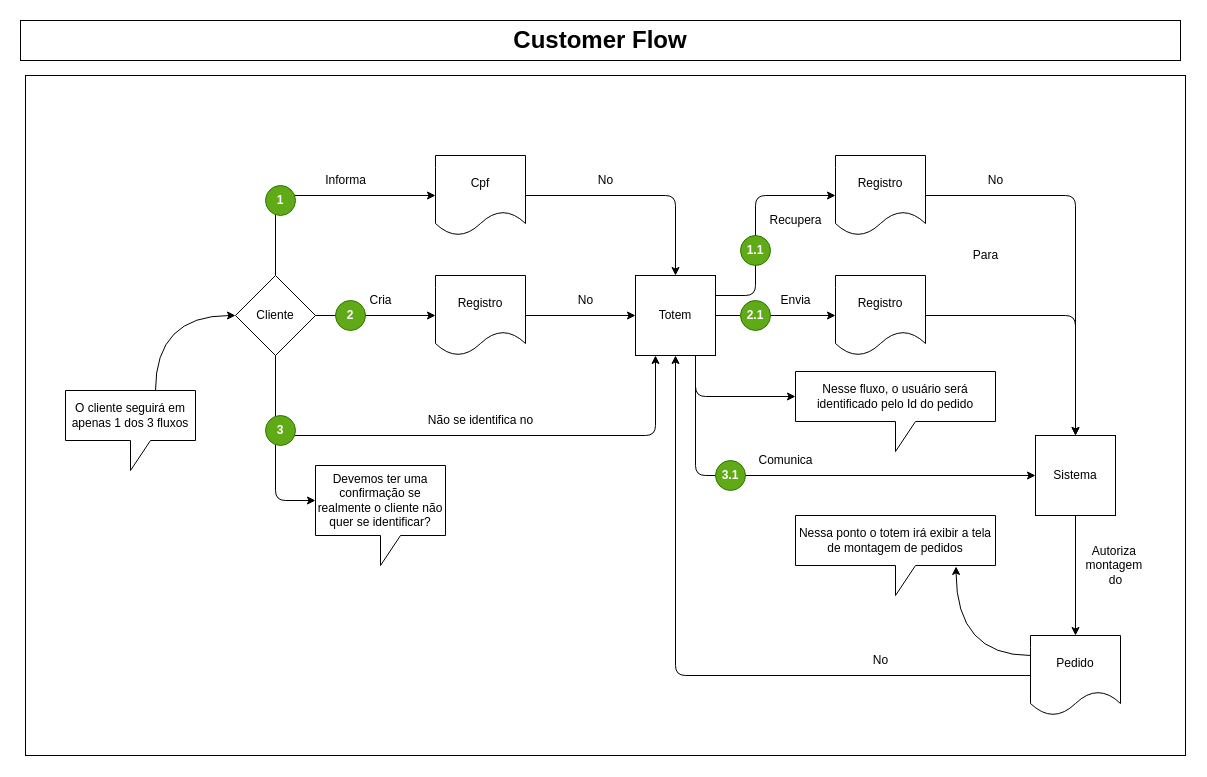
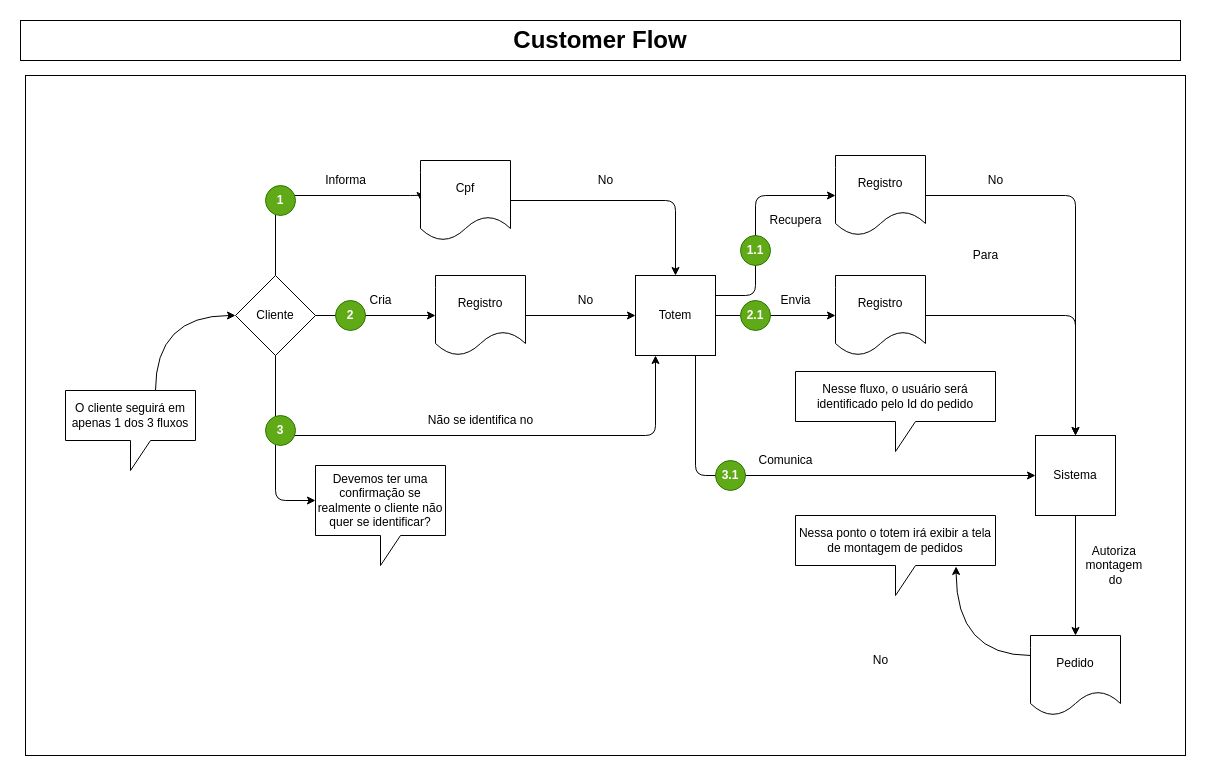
(481, 196) -> (466, 201)
(744, 397) -> none
(702, 676) -> none
